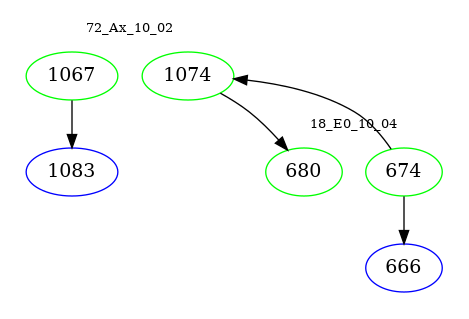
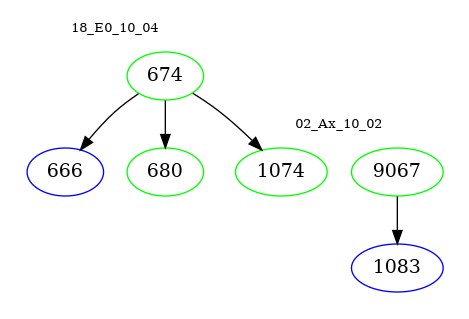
(130, 29) -> (339, 125)
(72, 76) -> (397, 172)
(263, 124) -> (165, 117)
